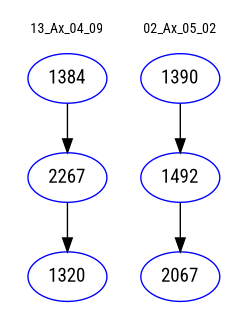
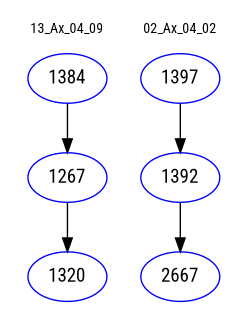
(180, 30) -> (180, 30)
(180, 78) -> (180, 78)
(67, 178) -> (67, 178)
(180, 178) -> (180, 178)
(180, 277) -> (180, 277)
